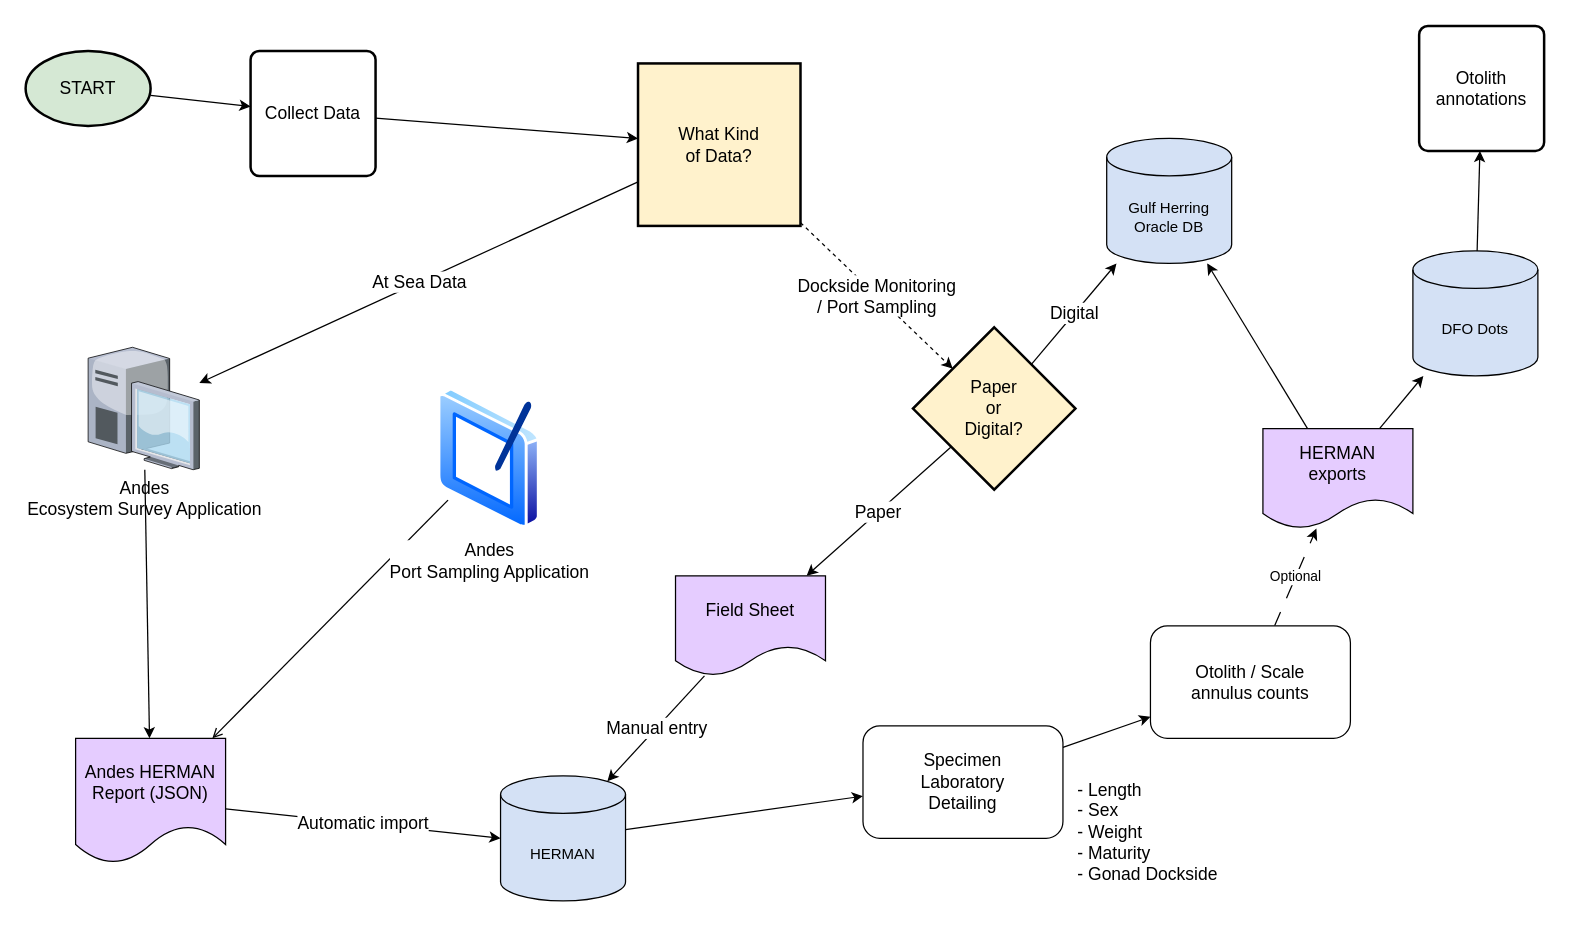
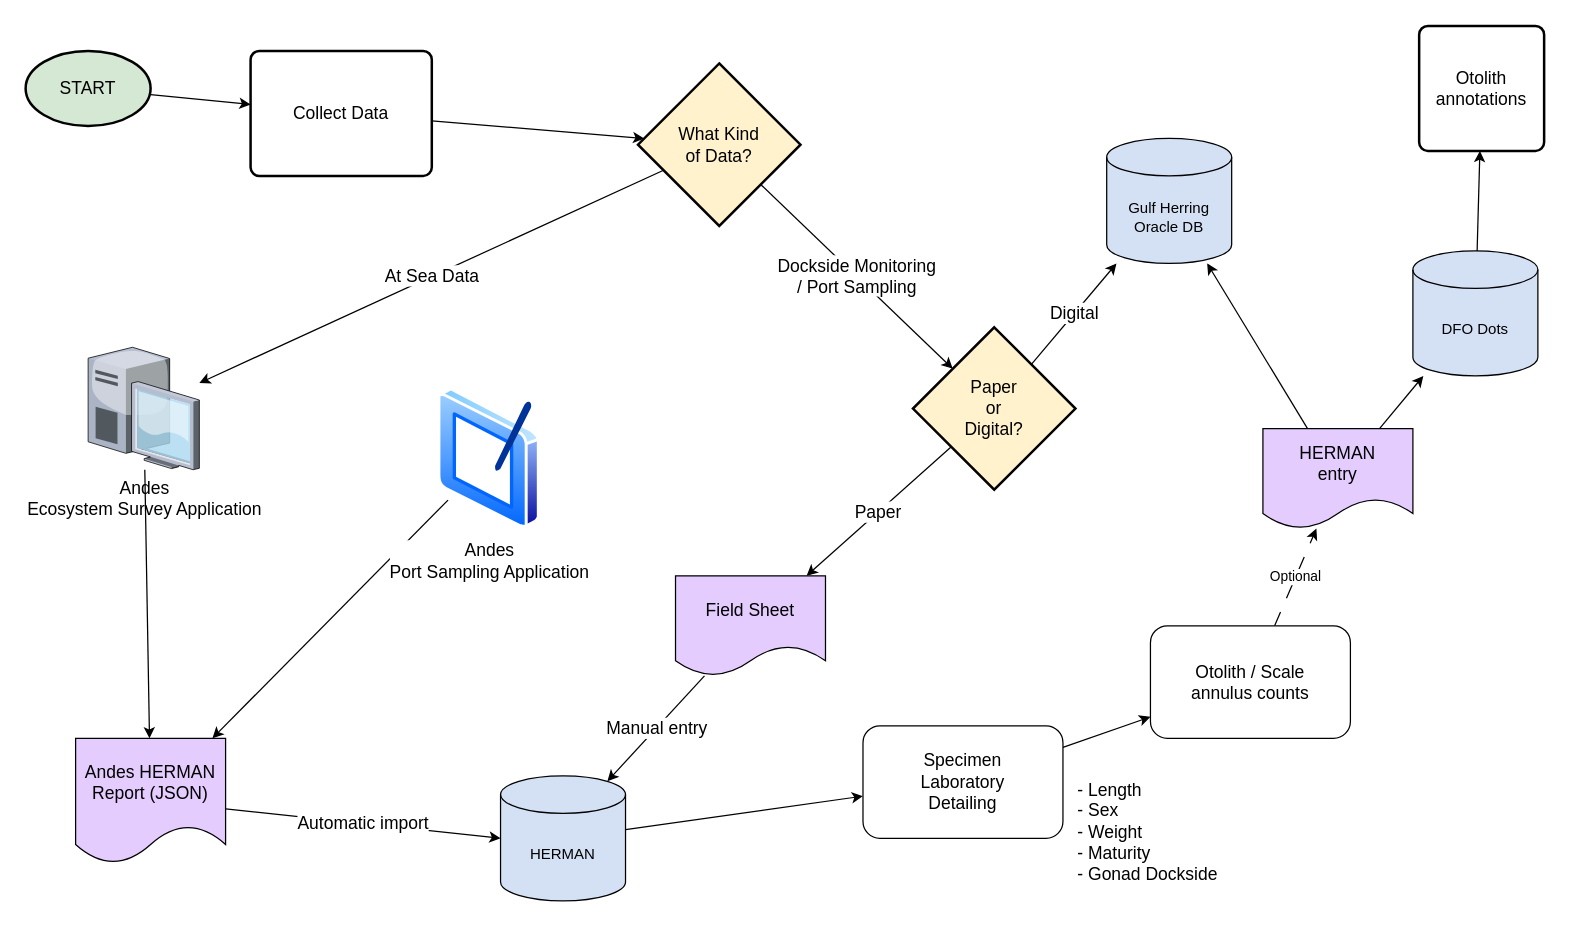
(313, 113) -> (341, 113)
(719, 144) -> (719, 144)
(874, 292) -> (854, 274)
(1338, 463) -> (1338, 463)
(217, 733) -> (219, 732)
